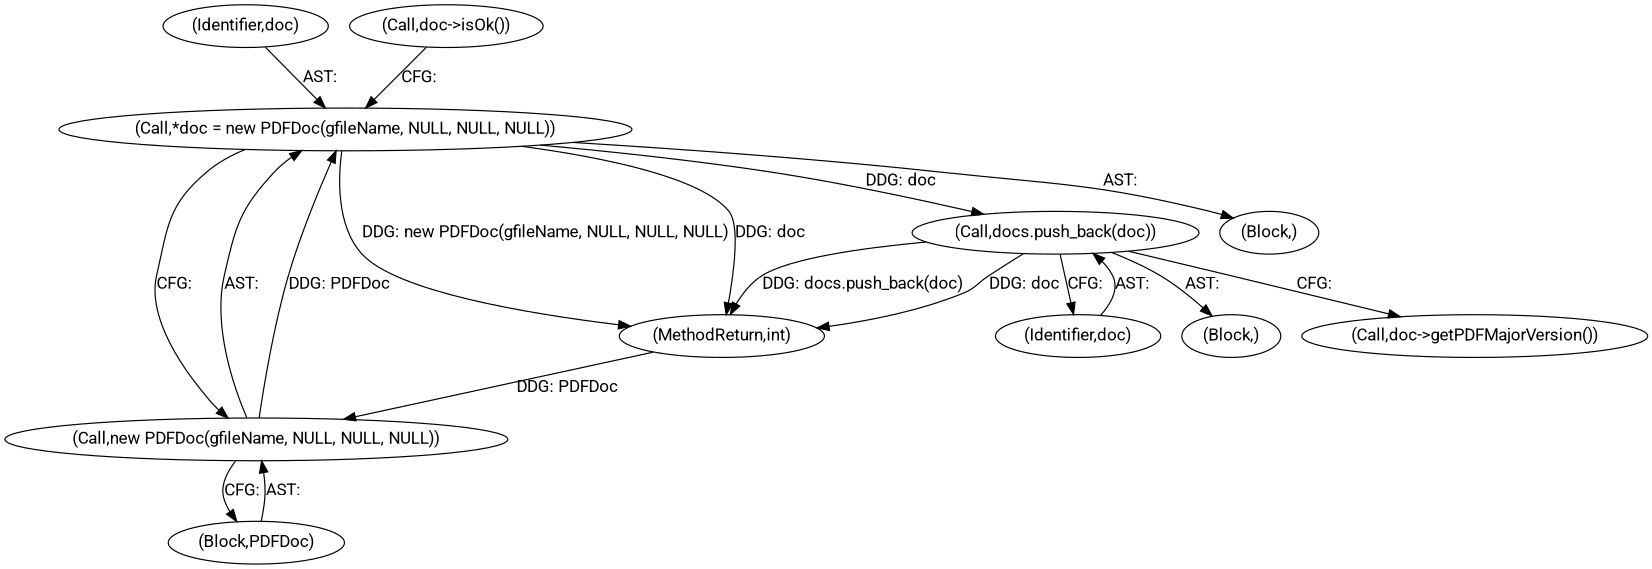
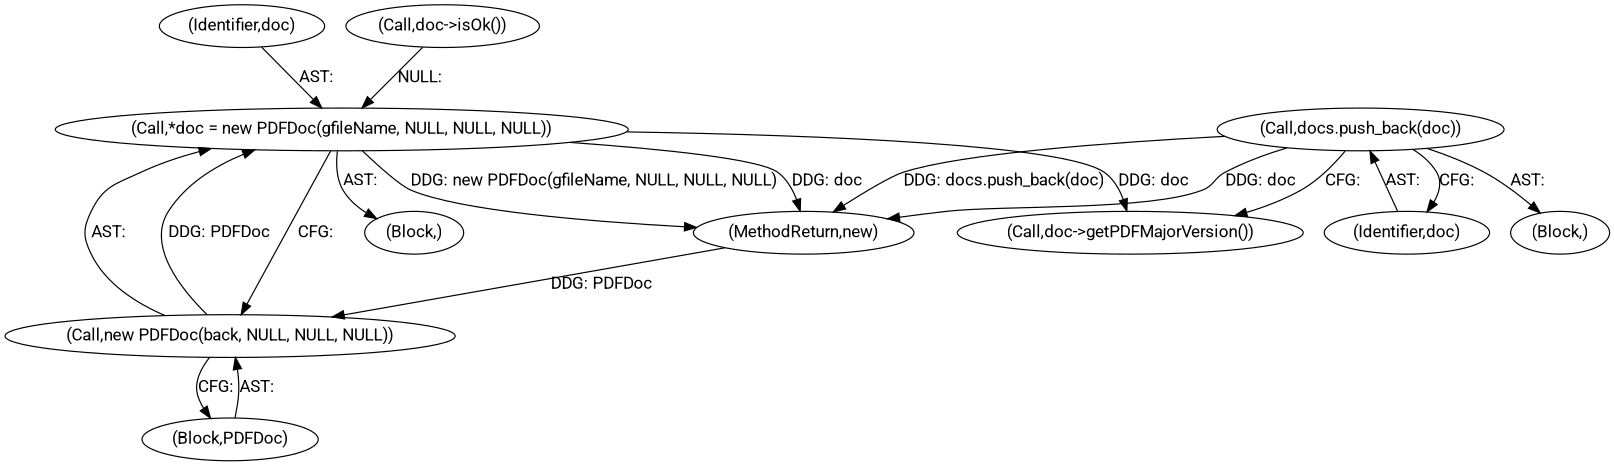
(421, 78) -> (422, 78)
(757, 170) -> (884, 141)
(722, 336) -> (804, 233)
(256, 439) -> (230, 336)
